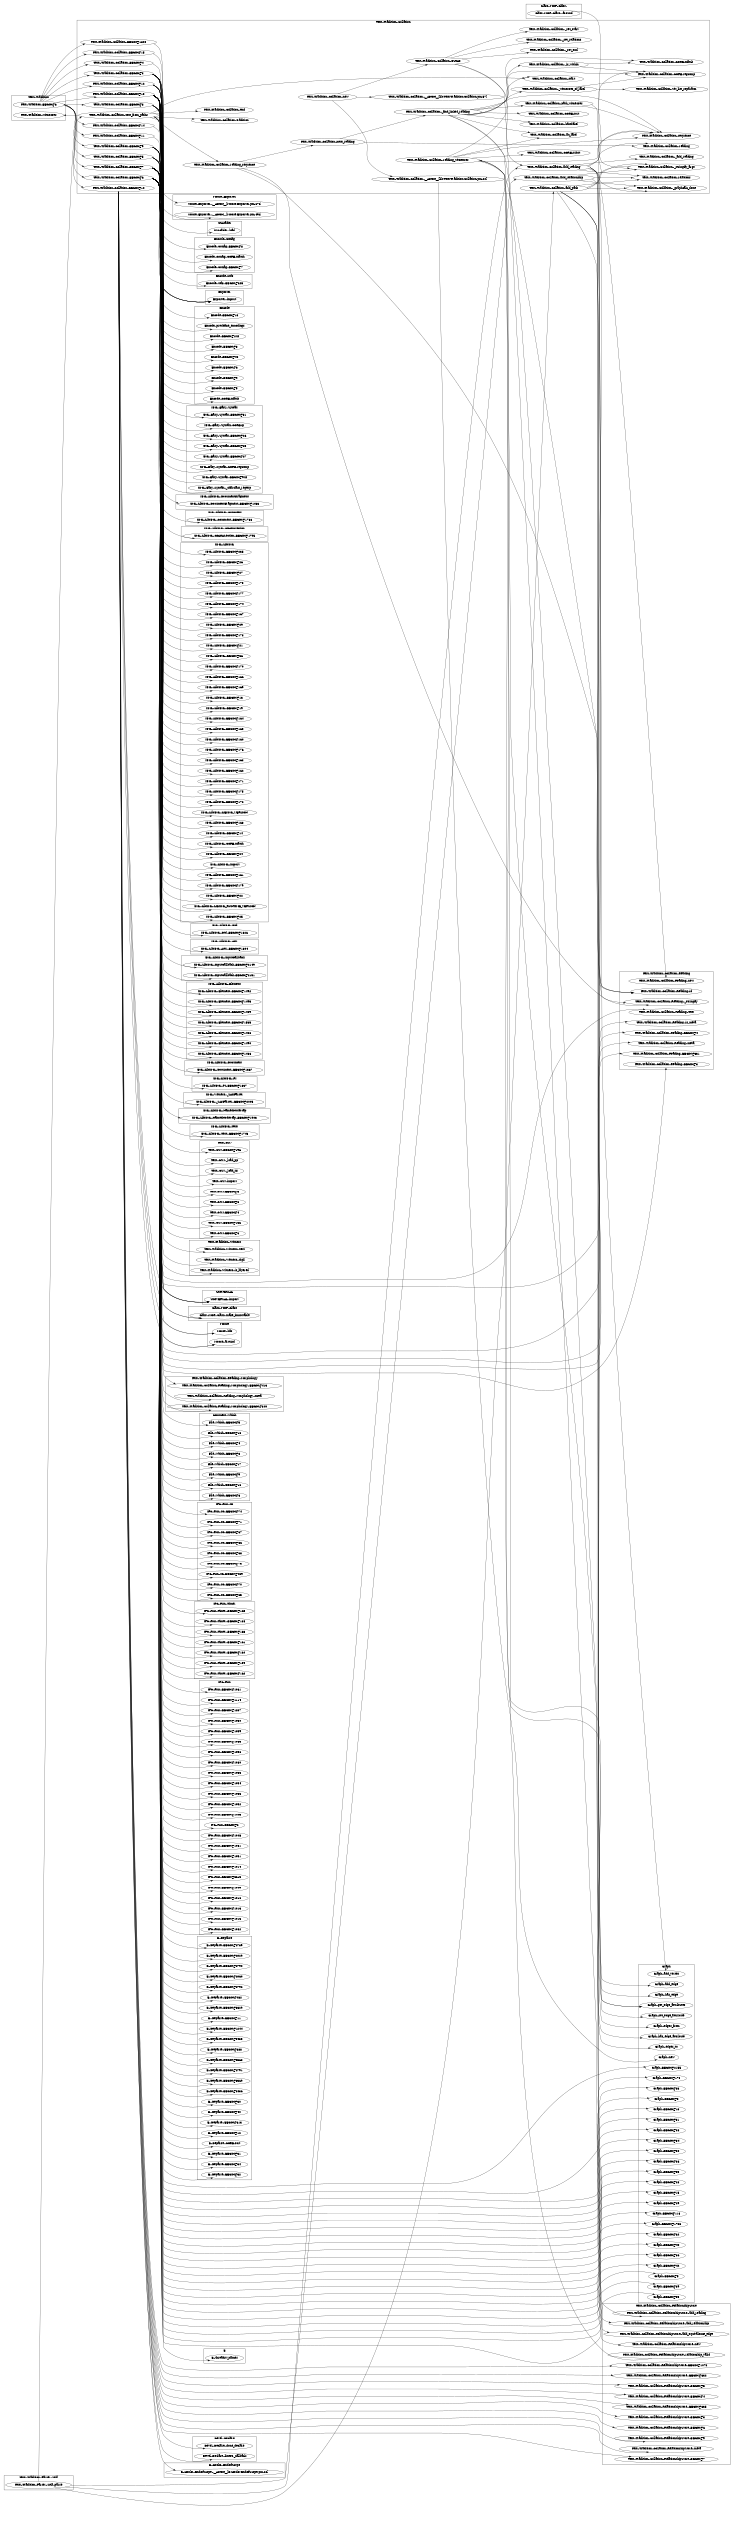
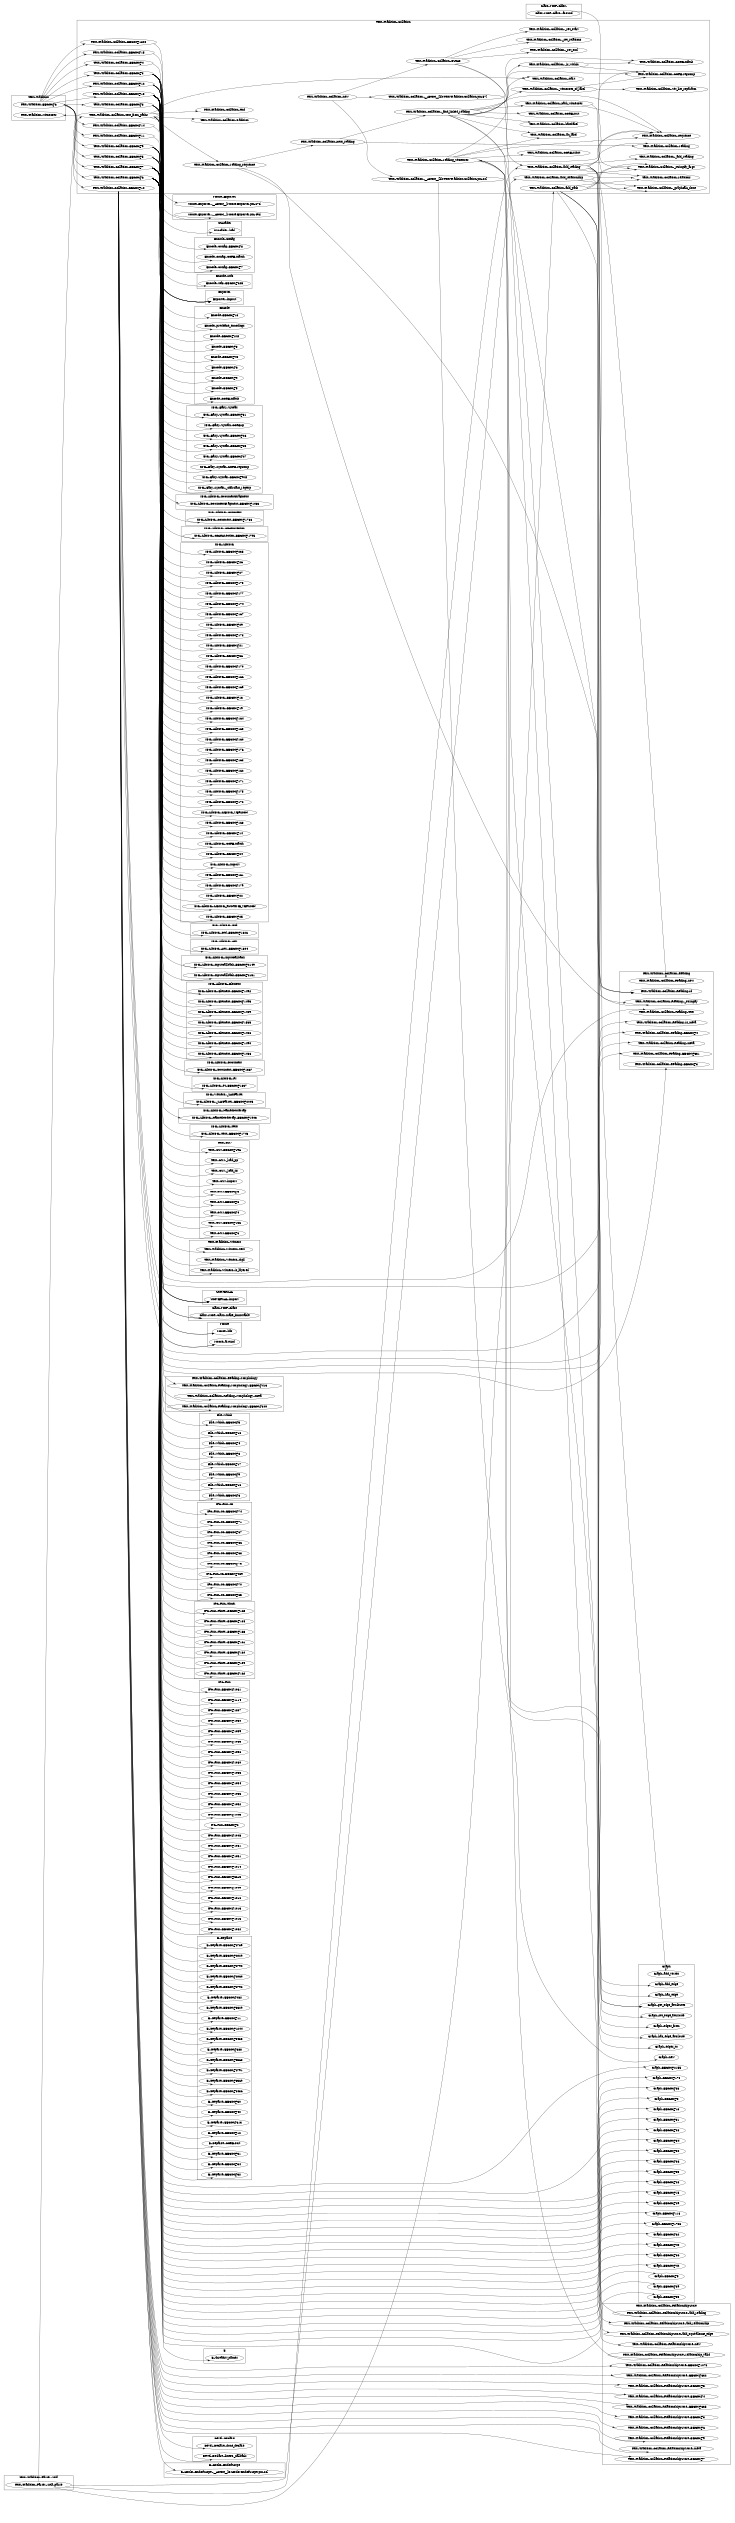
(225, 1416) -> (225, 1416)
